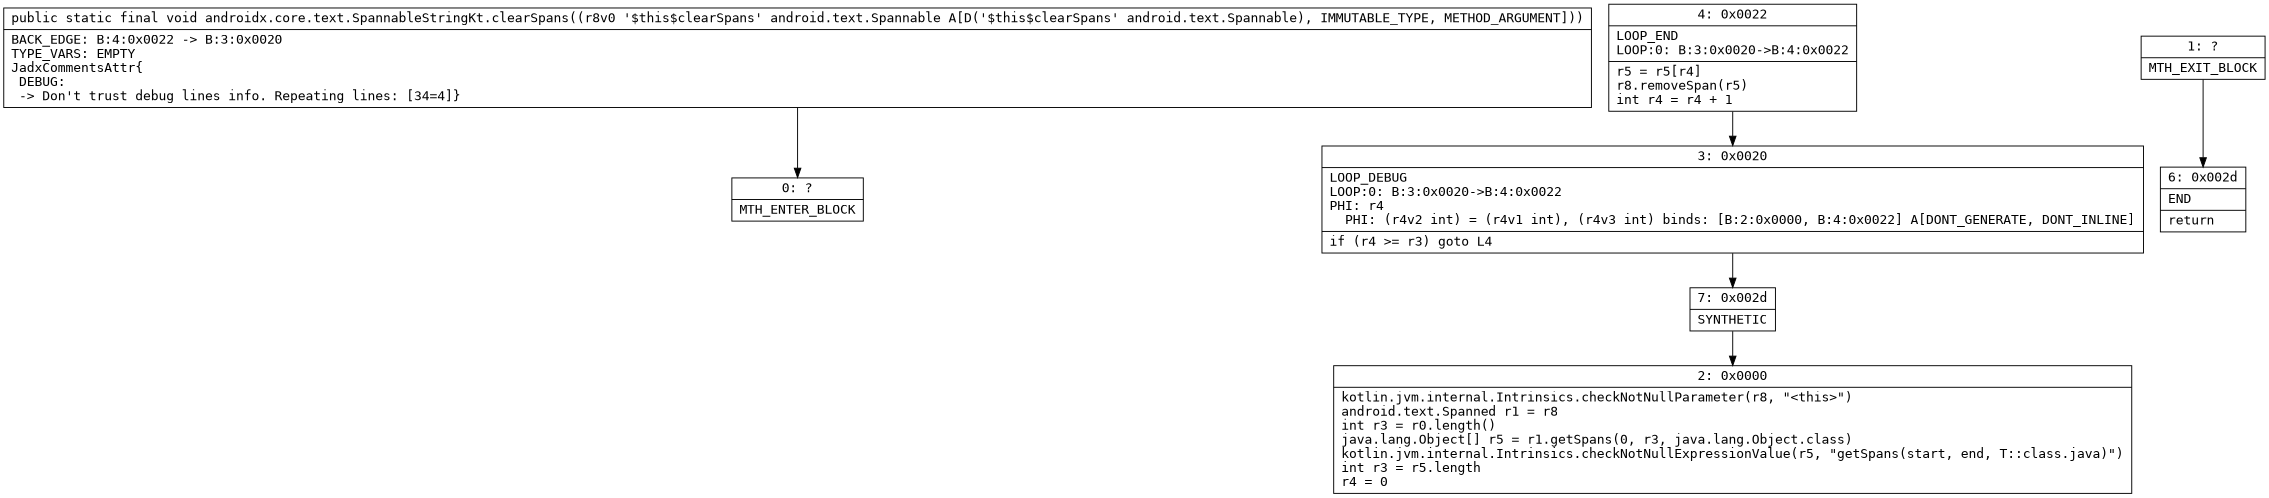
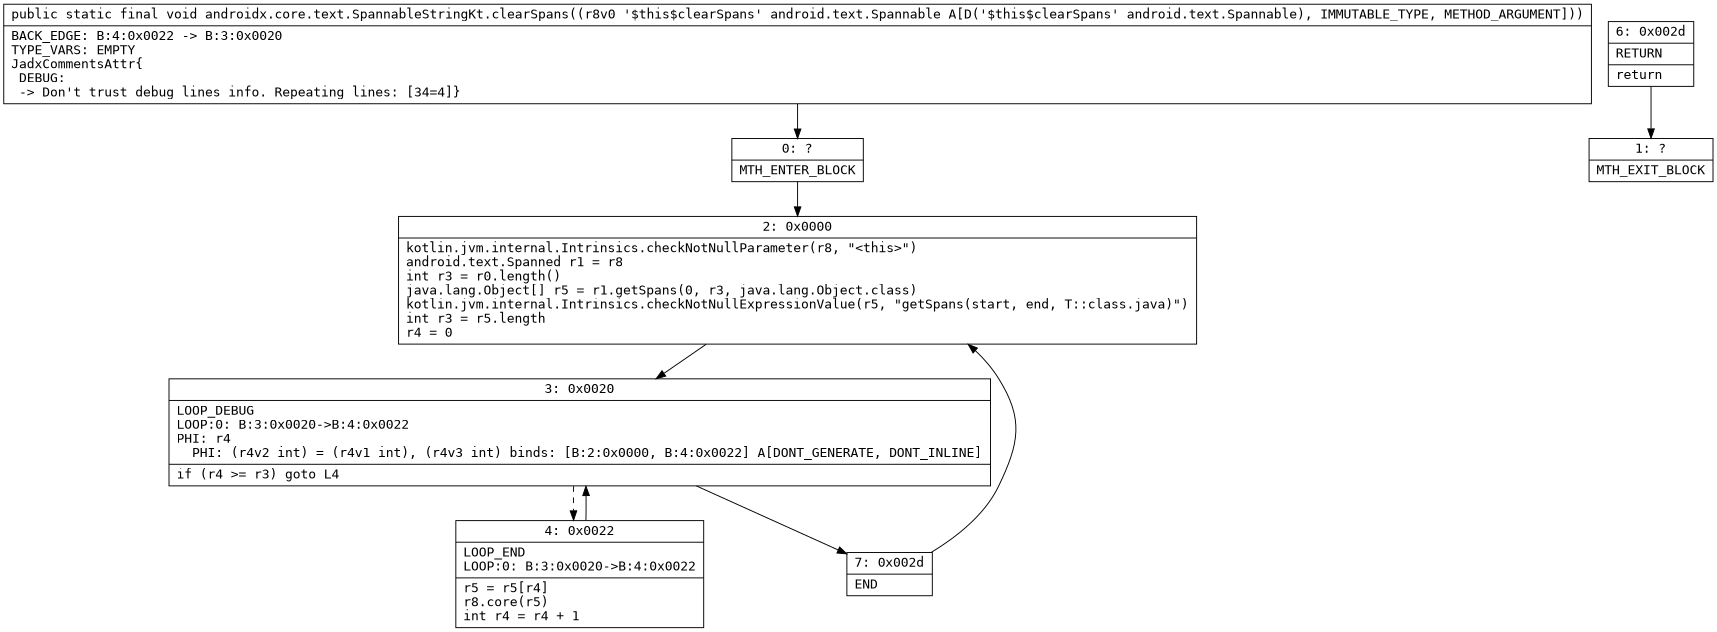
(1682, 86) -> (506, 602)
(2203, 119) -> (1651, 108)
none -> (798, 194)
(2180, 199) -> (1639, 54)
(1733, 320) -> (866, 584)
none -> (685, 359)
none -> (573, 498)
